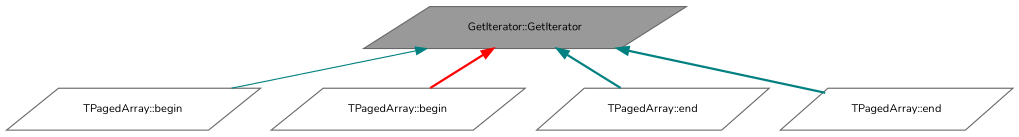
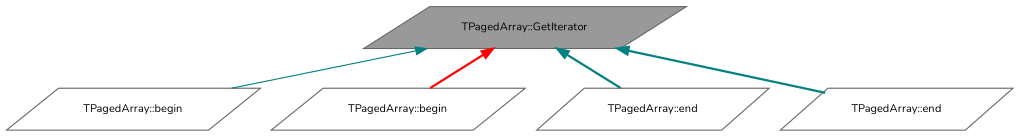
(525, 28) -> (525, 28)
